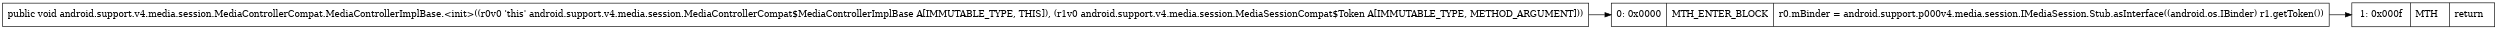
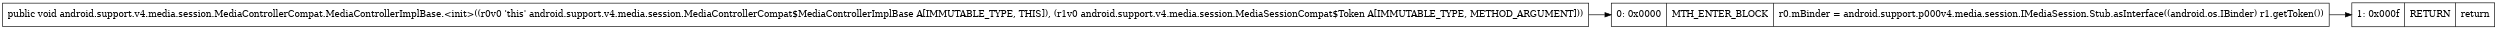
(2427, 14) -> (2430, 14)
